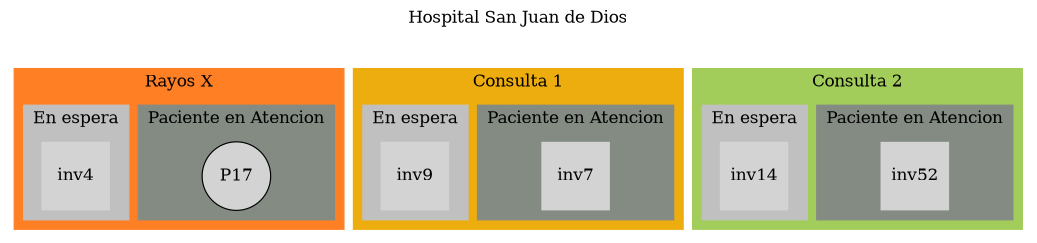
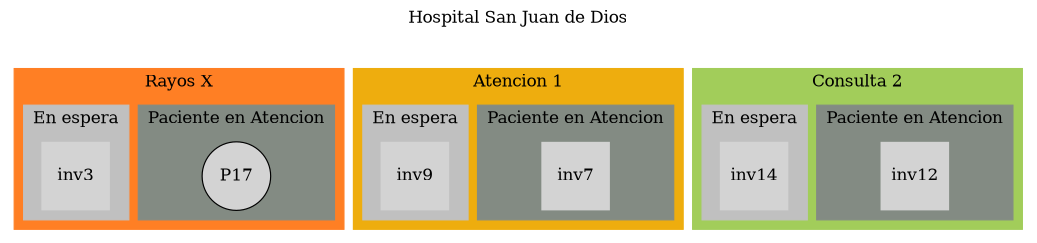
(518, 82) -> (518, 82)
(76, 176) -> (76, 176)
(915, 176) -> (915, 176)
